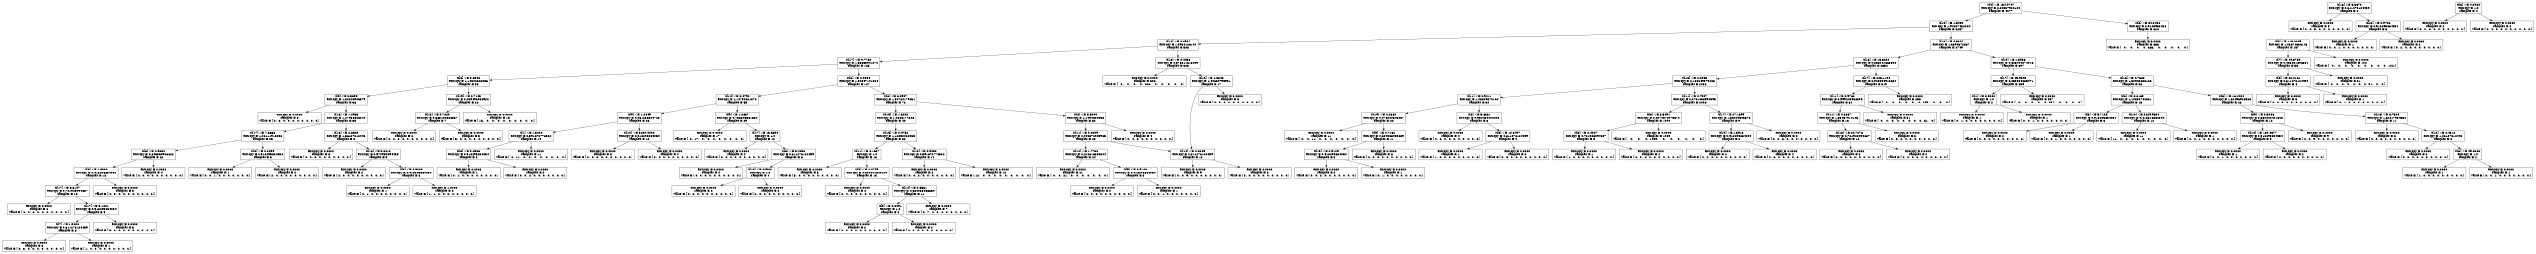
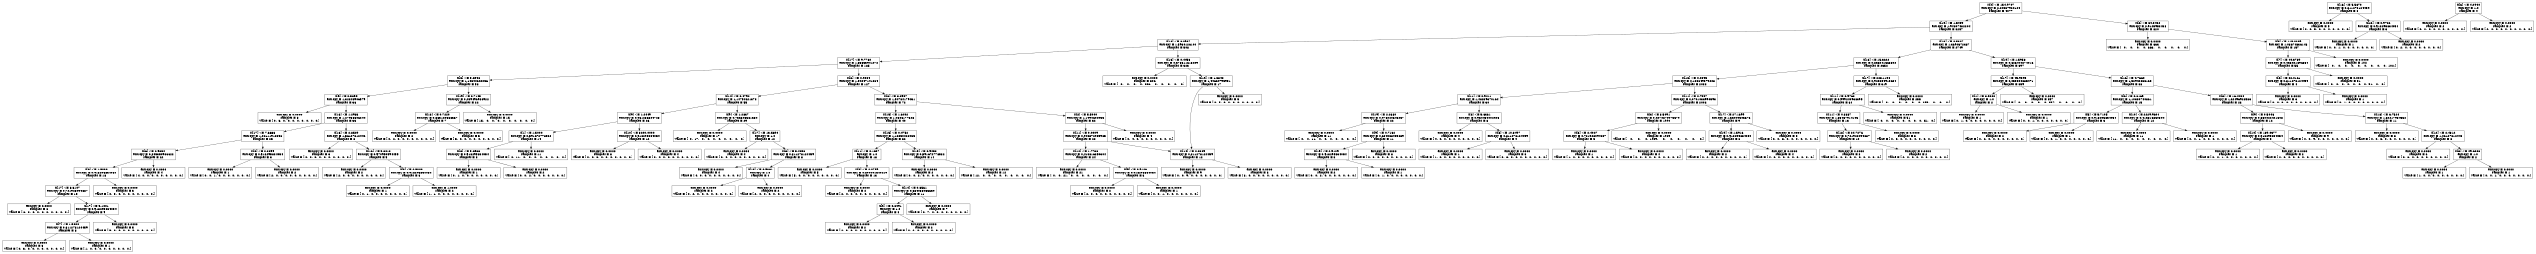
none -> (2217, 35)
